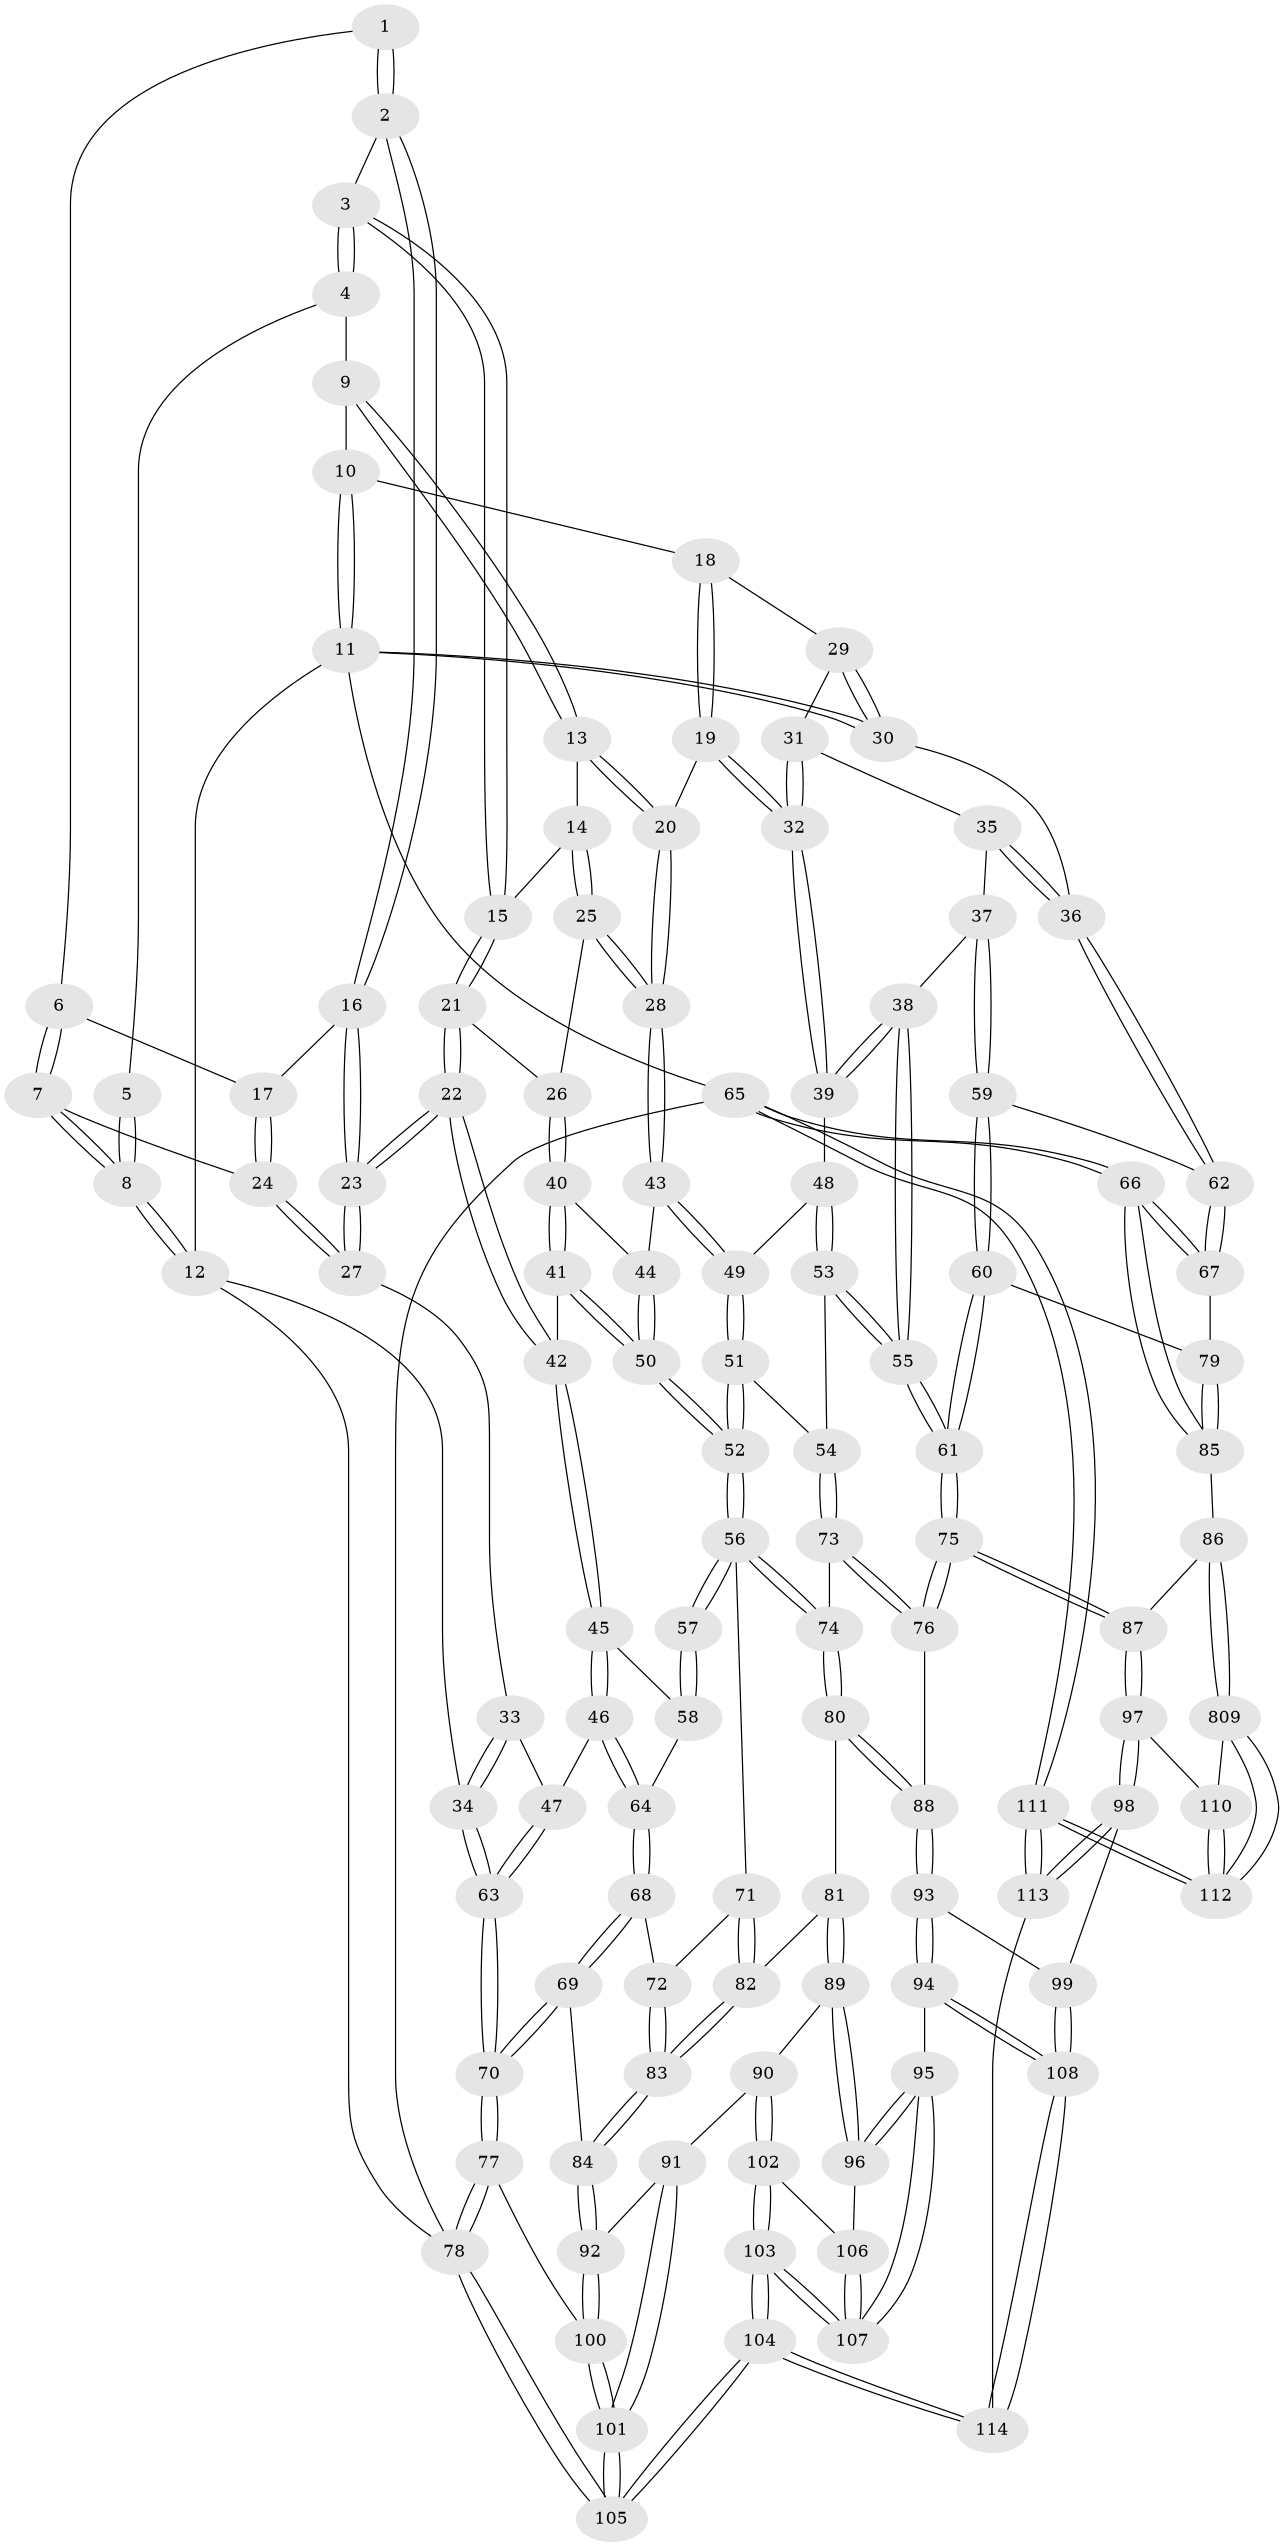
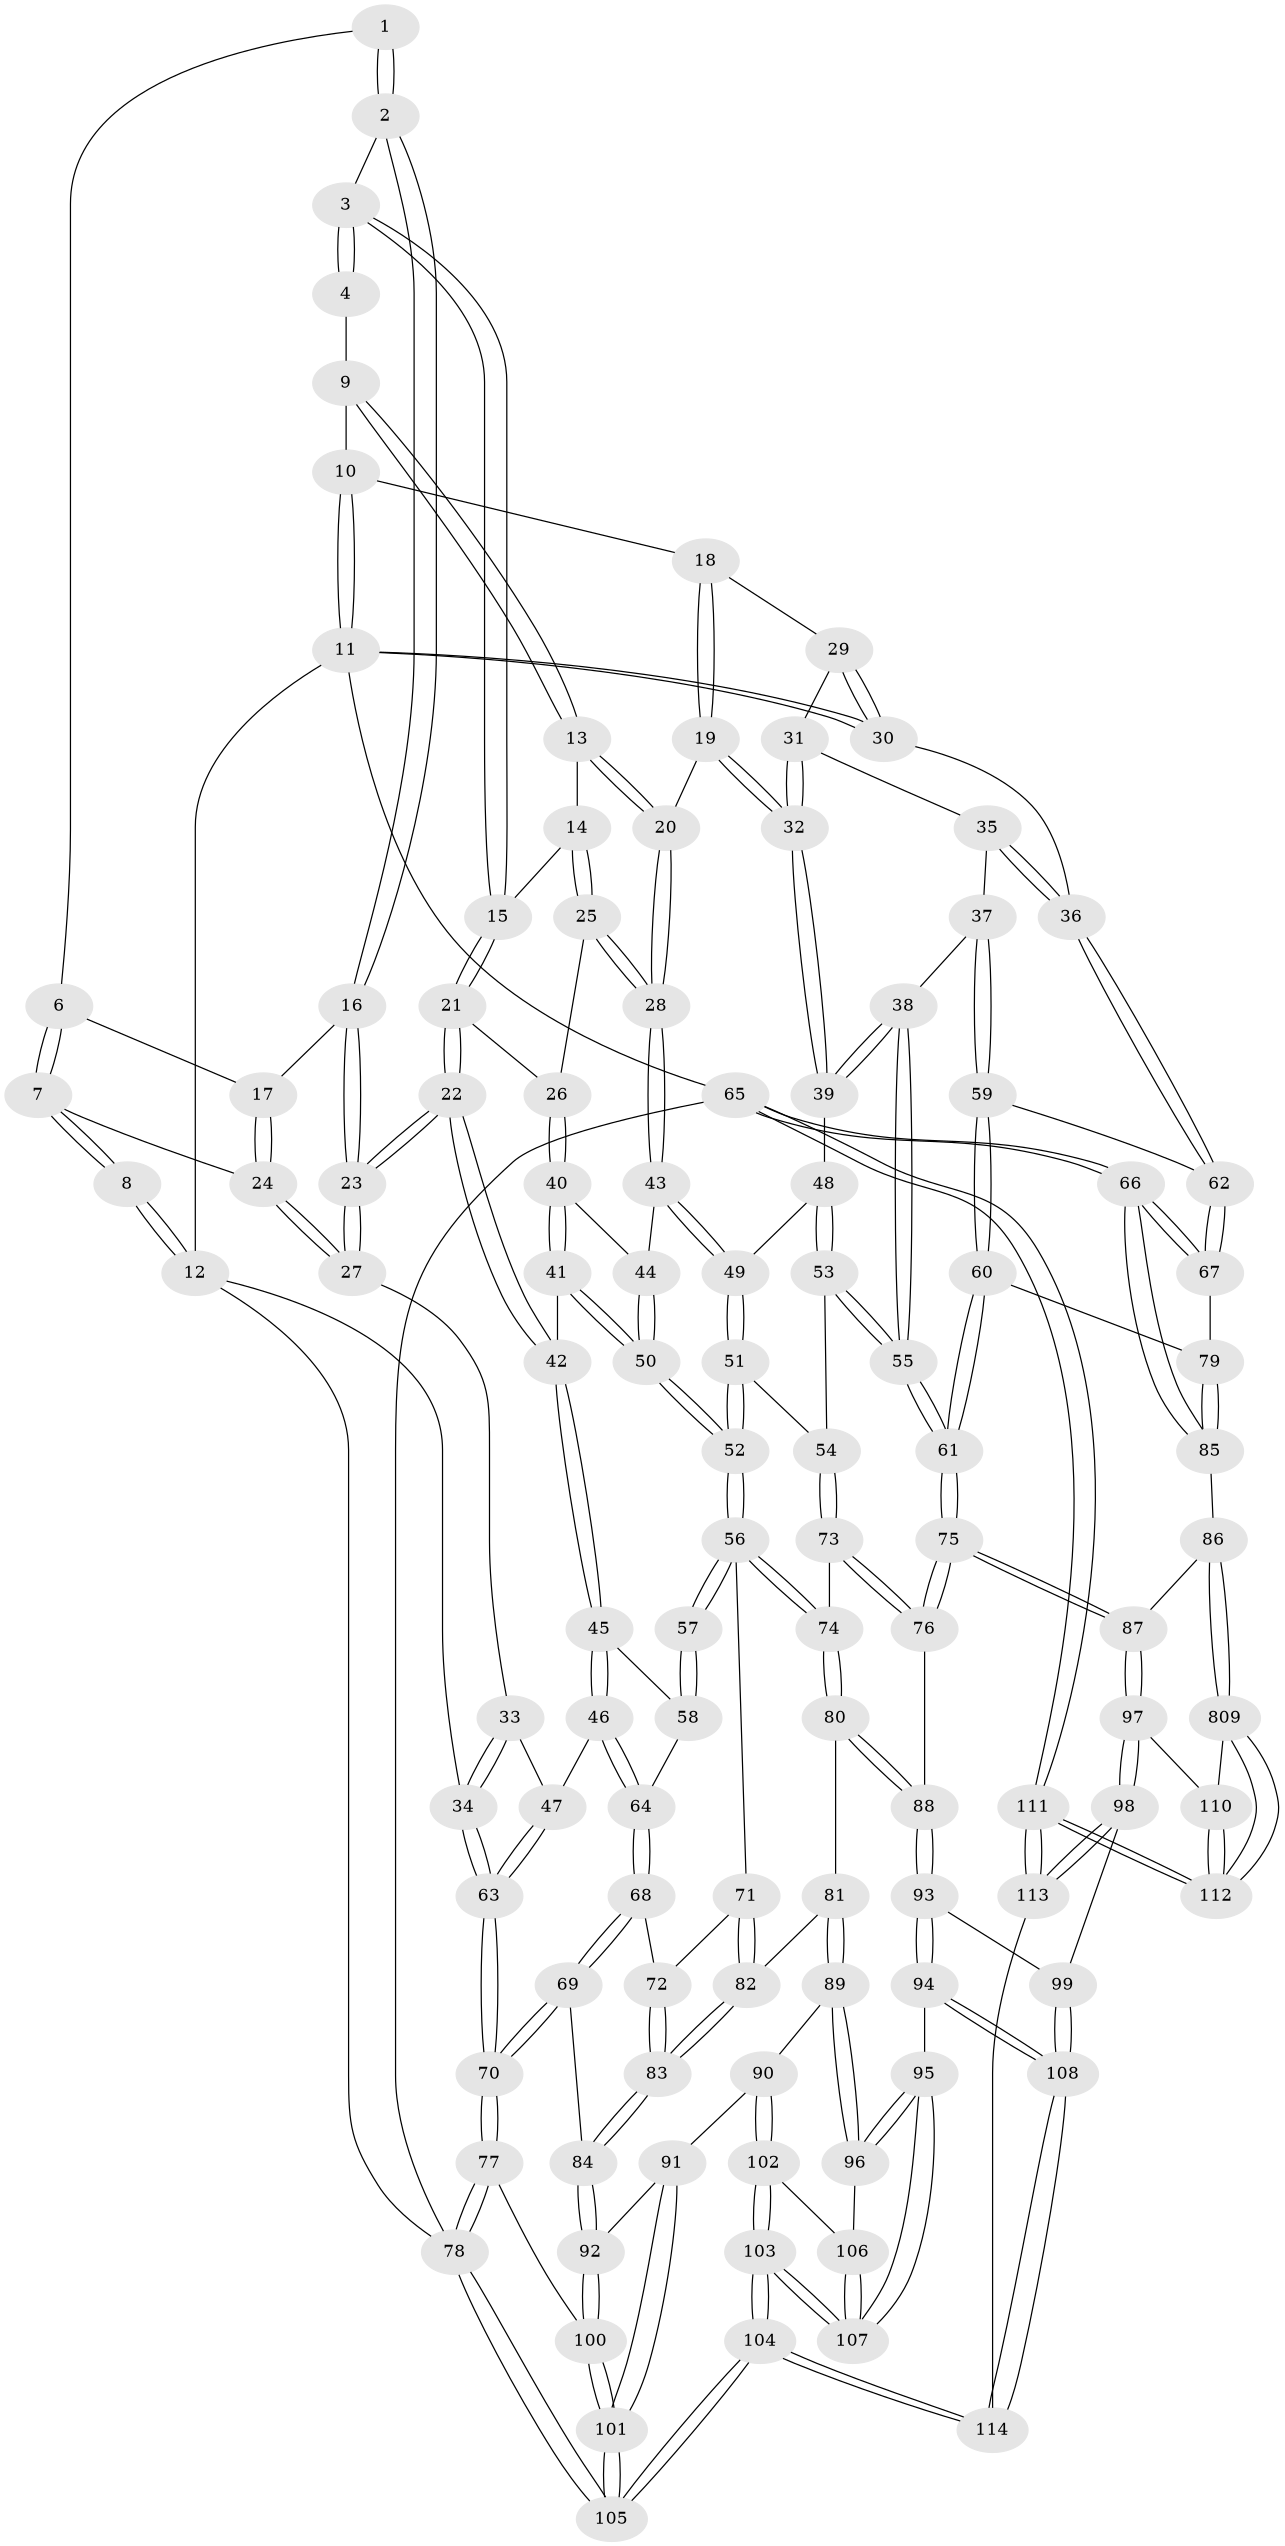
(127, 1095) -> none
